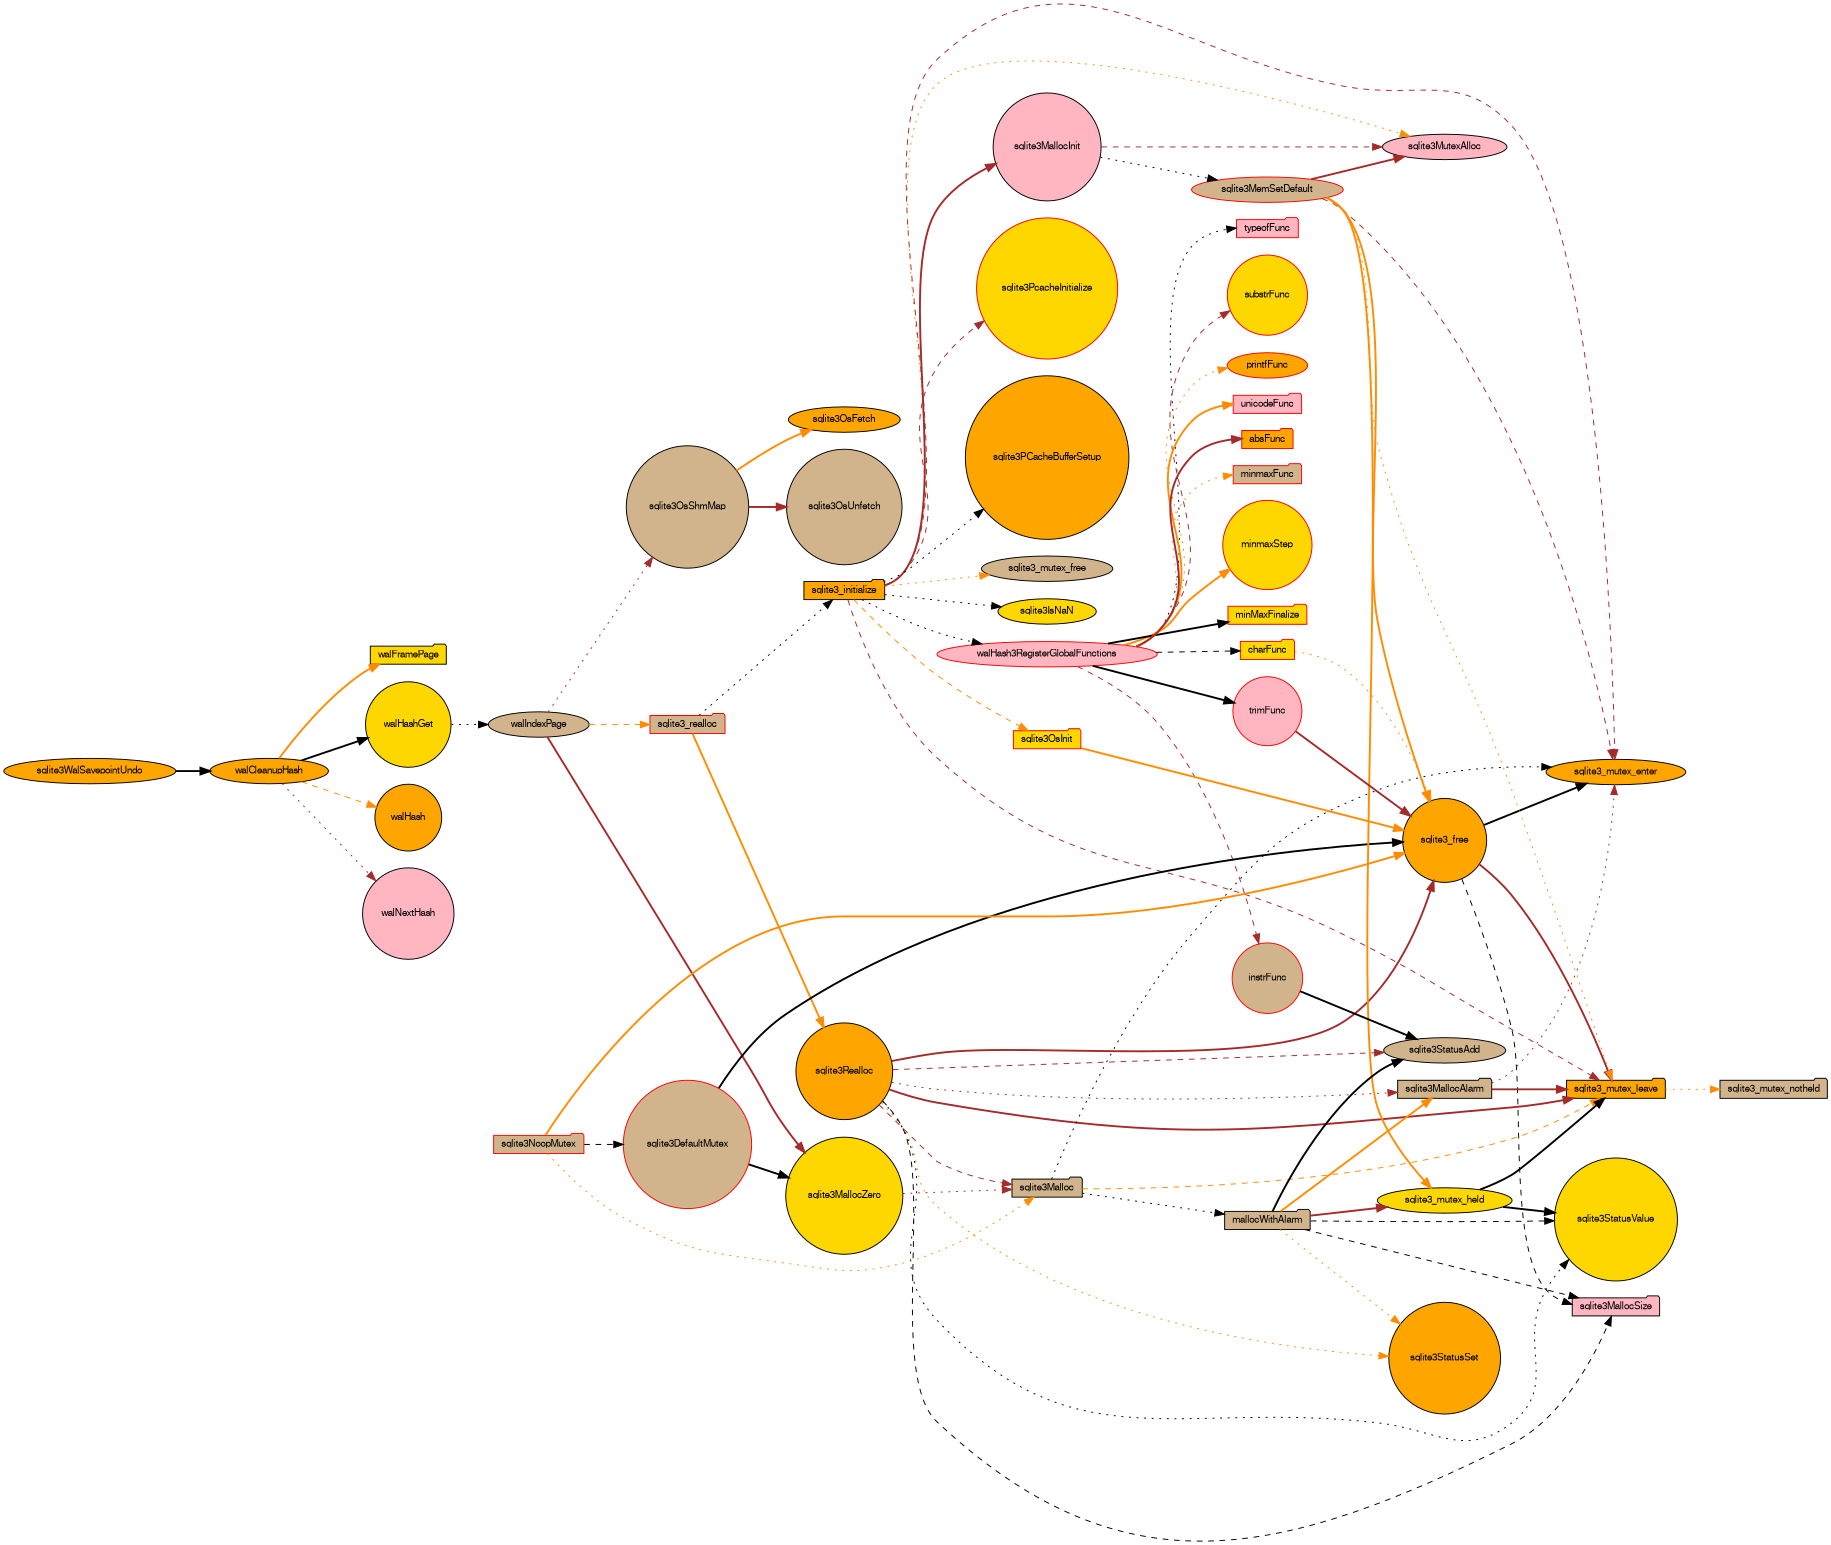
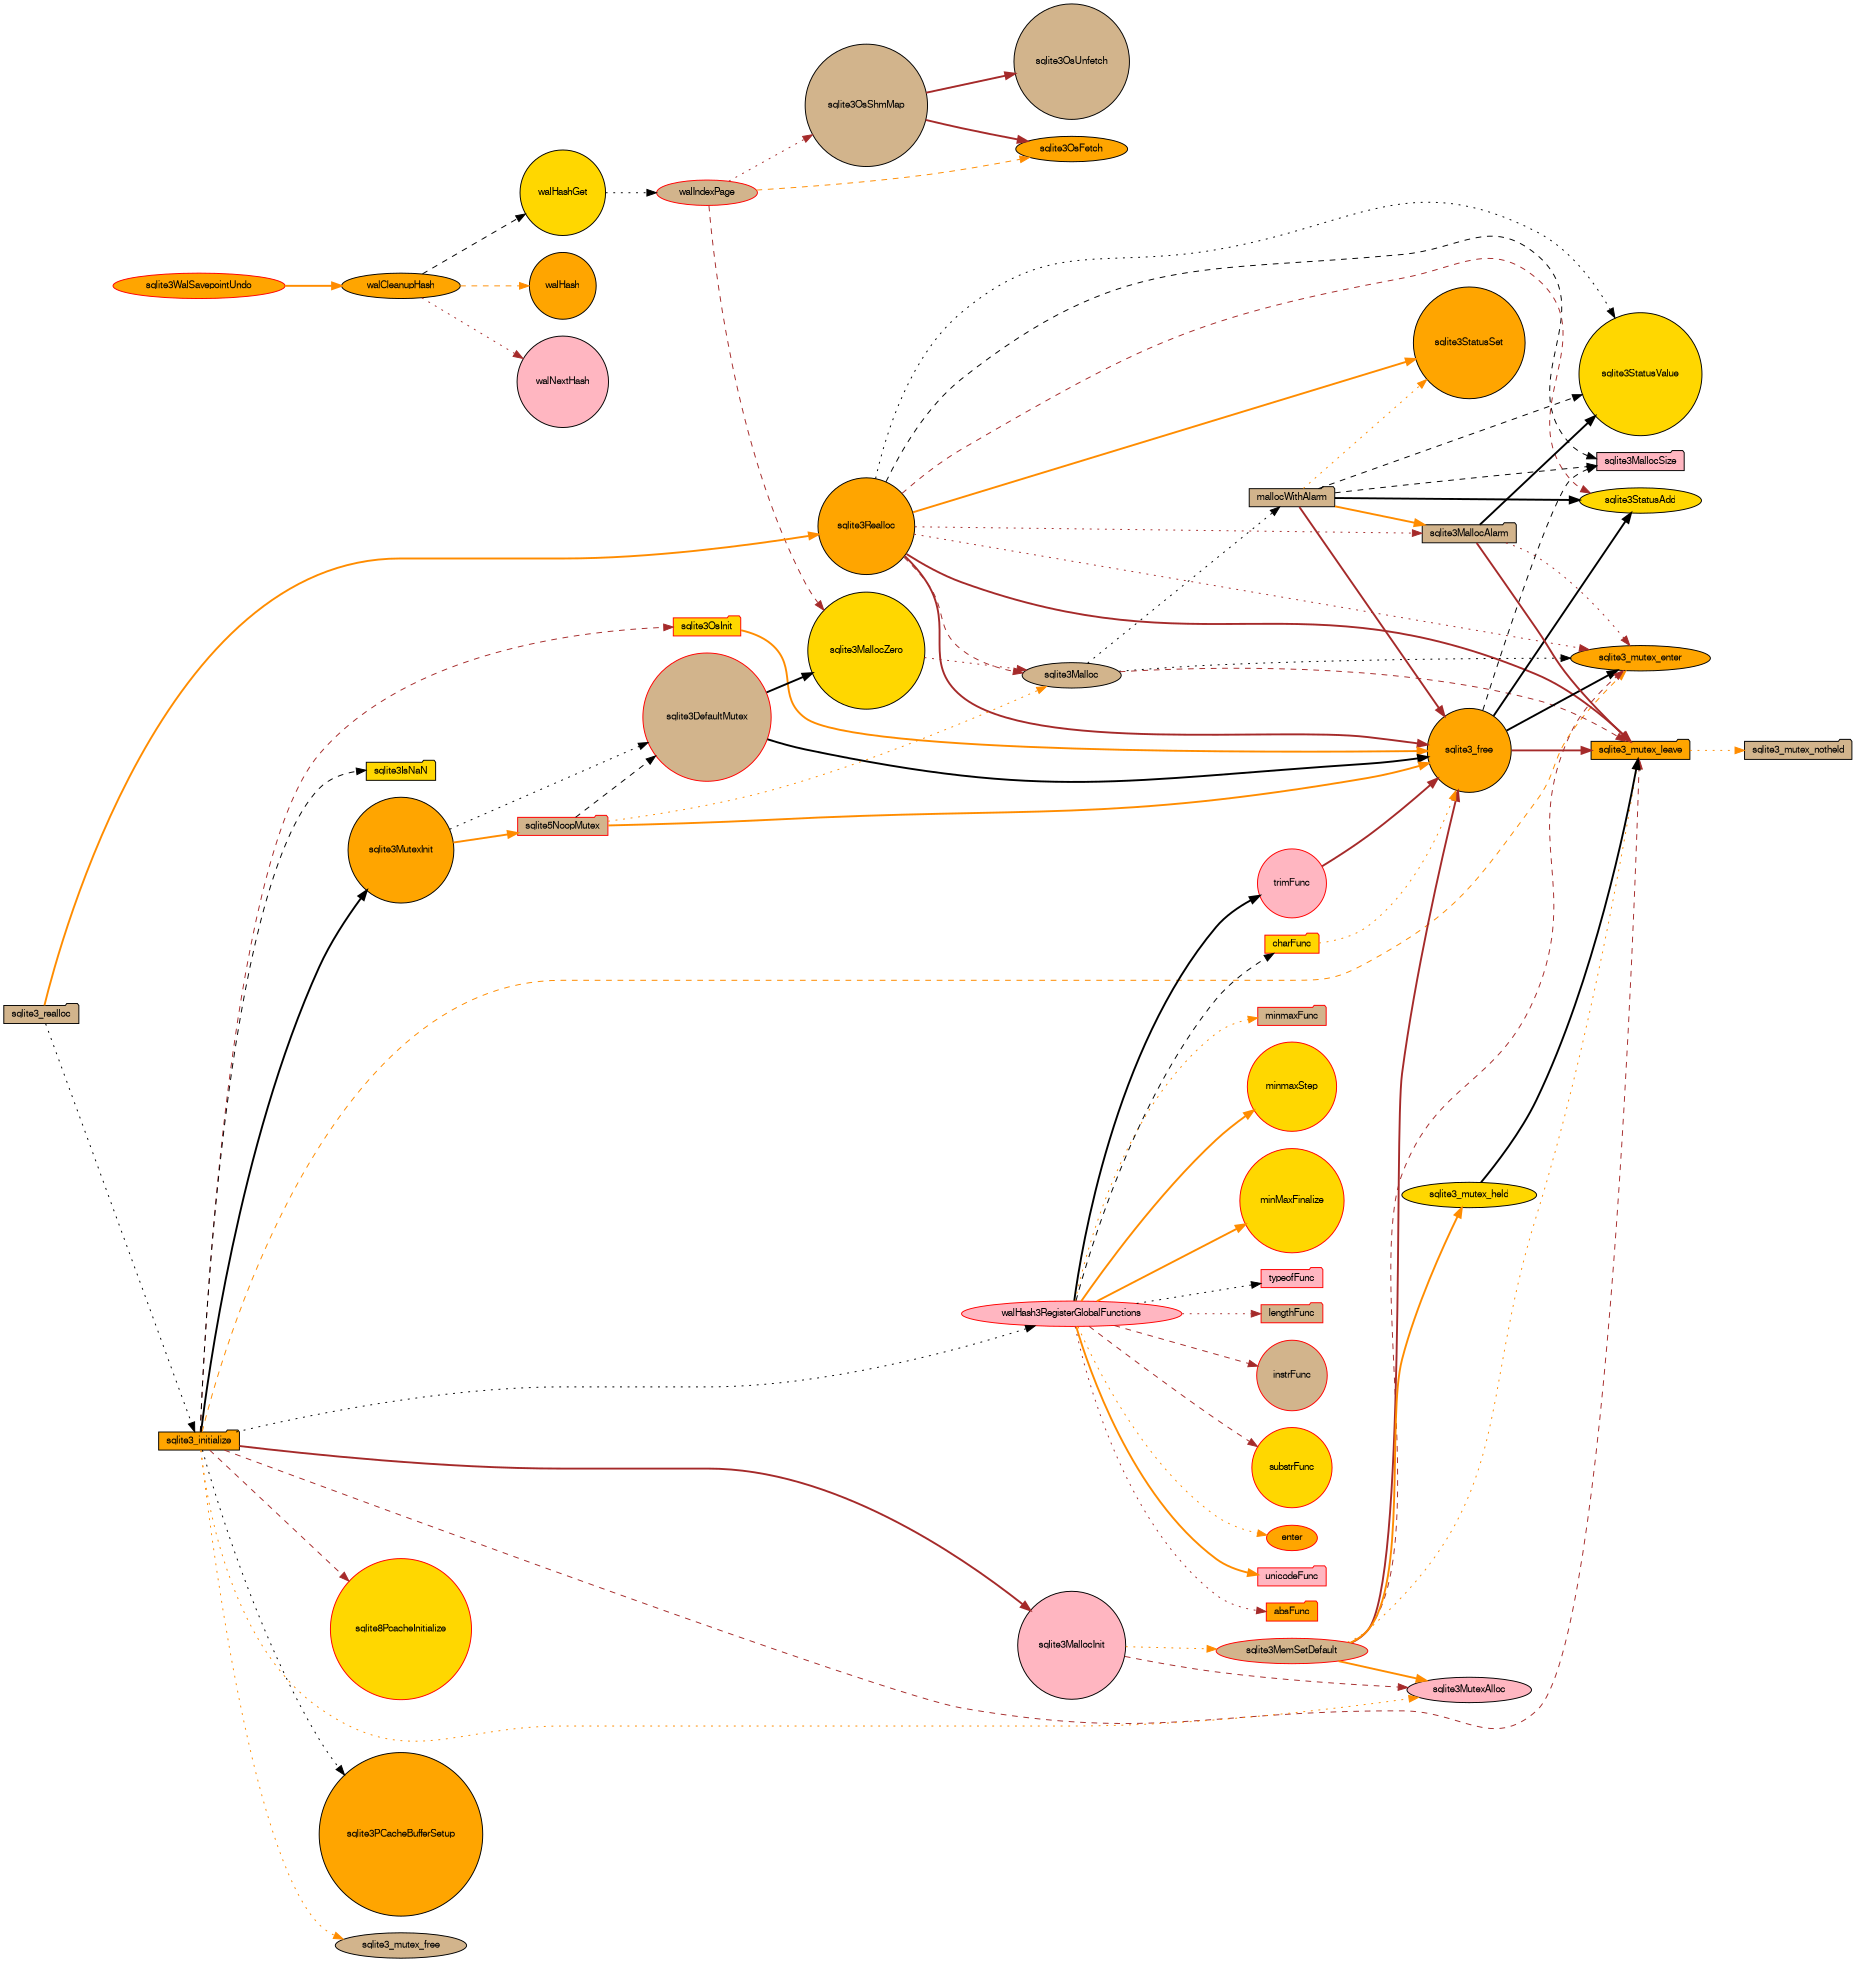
(1264, 65) -> (852, 980)
(1154, 168) -> (1166, 1648)
(1353, 169) -> (1378, 1670)
(1047, 288) -> (401, 1629)
(1267, 365) -> (1292, 1538)
(768, 450) -> (972, 130)
(1173, 535) -> (1134, 1492)
none -> (1247, 591)
(938, 600) -> (231, 1082)
(1047, 611) -> (401, 771)
(1267, 615) -> (1292, 1201)
(1379, 629) -> (1398, 1246)
(1169, 633) -> (1167, 1265)
(408, 655) -> none
(931, 670) -> (261, 901)
(539, 724) -> (707, 193)
(615, 724) -> (889, 179)
(687, 724) -> (41, 1014)
(330, 751) -> (470, 246)
(90, 771) -> (199, 286)
(188, 771) -> (308, 286)
none -> (401, 850)
(673, 941) -> (743, 410)
(1346, 1010) -> (1560, 619)
(1445, 1050) -> (1640, 501)
(539, 1144) -> (563, 826)
(1342, 1173) -> (1374, 674)
(1047, 1188) -> (1072, 675)
(1529, 1210) -> (1528, 479)
(1344, 1212) -> (1366, 603)
(1089, 1295) -> (1160, 437)
none -> (1292, 1314)
